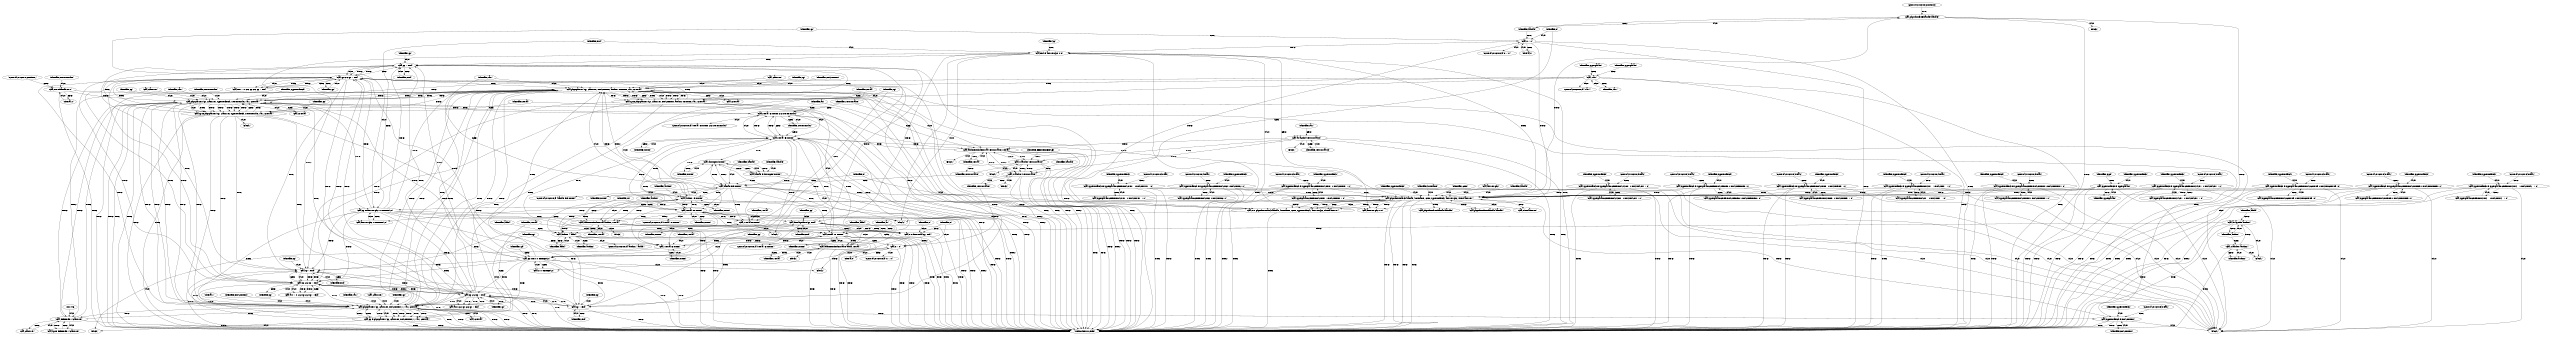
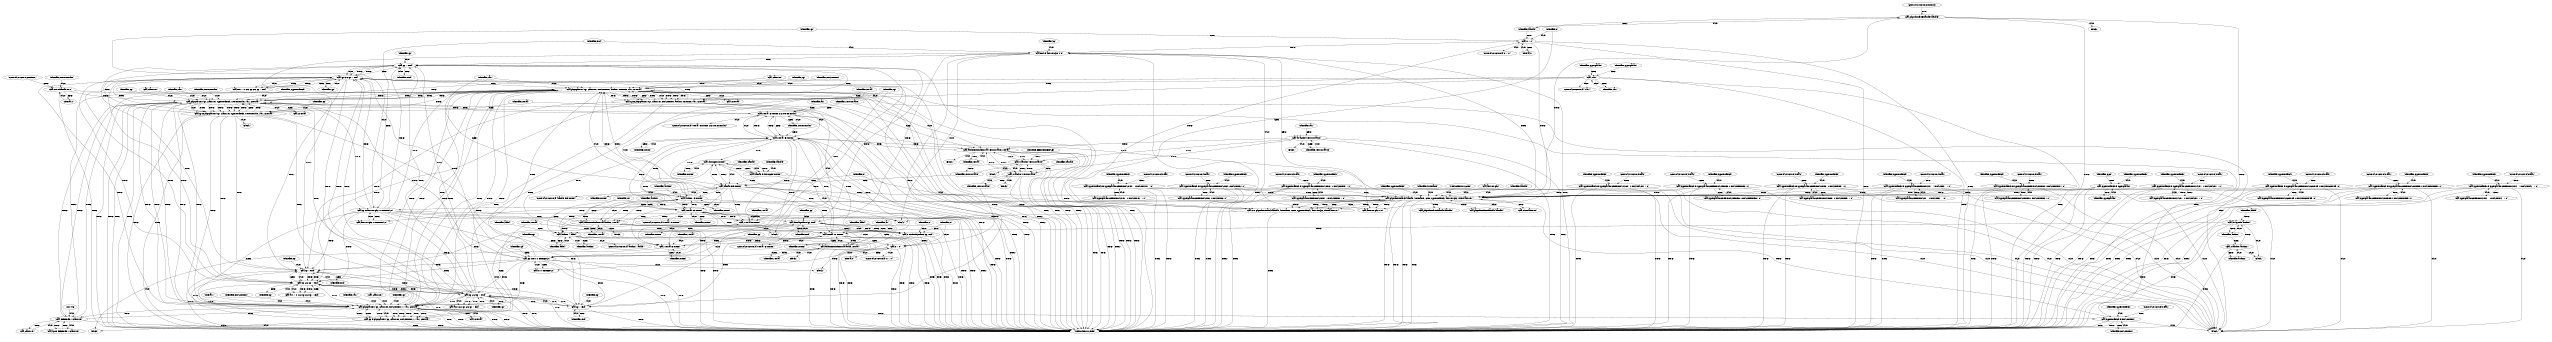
(1052, 47) -> (1052, 47)
(1460, 186) -> (1460, 186)
(1614, 198) -> none
(918, 235) -> (918, 235)
(840, 247) -> (840, 247)
